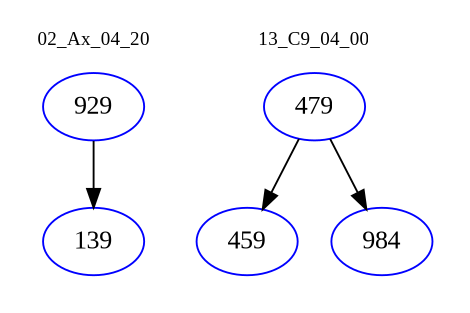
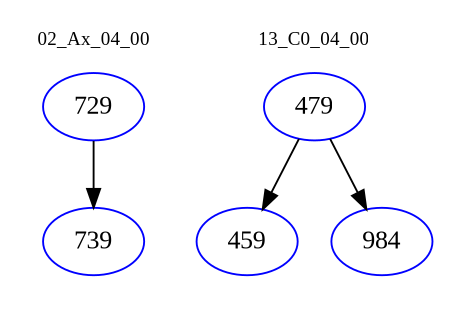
(95, 40) -> (95, 40)
(315, 40) -> (315, 40)
(94, 107) -> (94, 107)
(94, 242) -> (94, 242)
